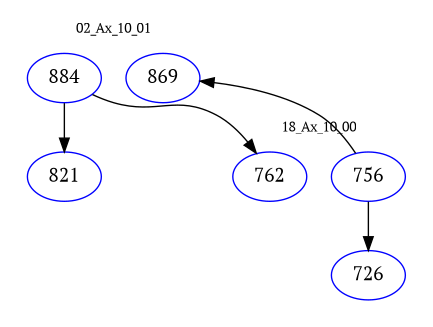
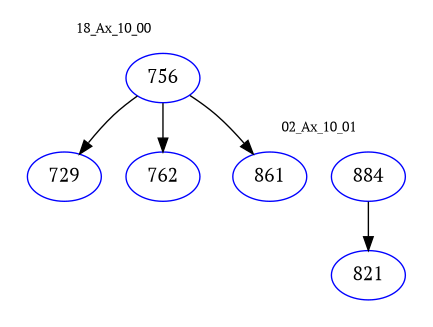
(163, 78) -> (270, 177)
(175, 105) -> (163, 121)
(368, 275) -> (64, 177)
